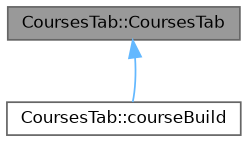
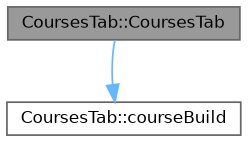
(135, 80) -> (112, 62)
